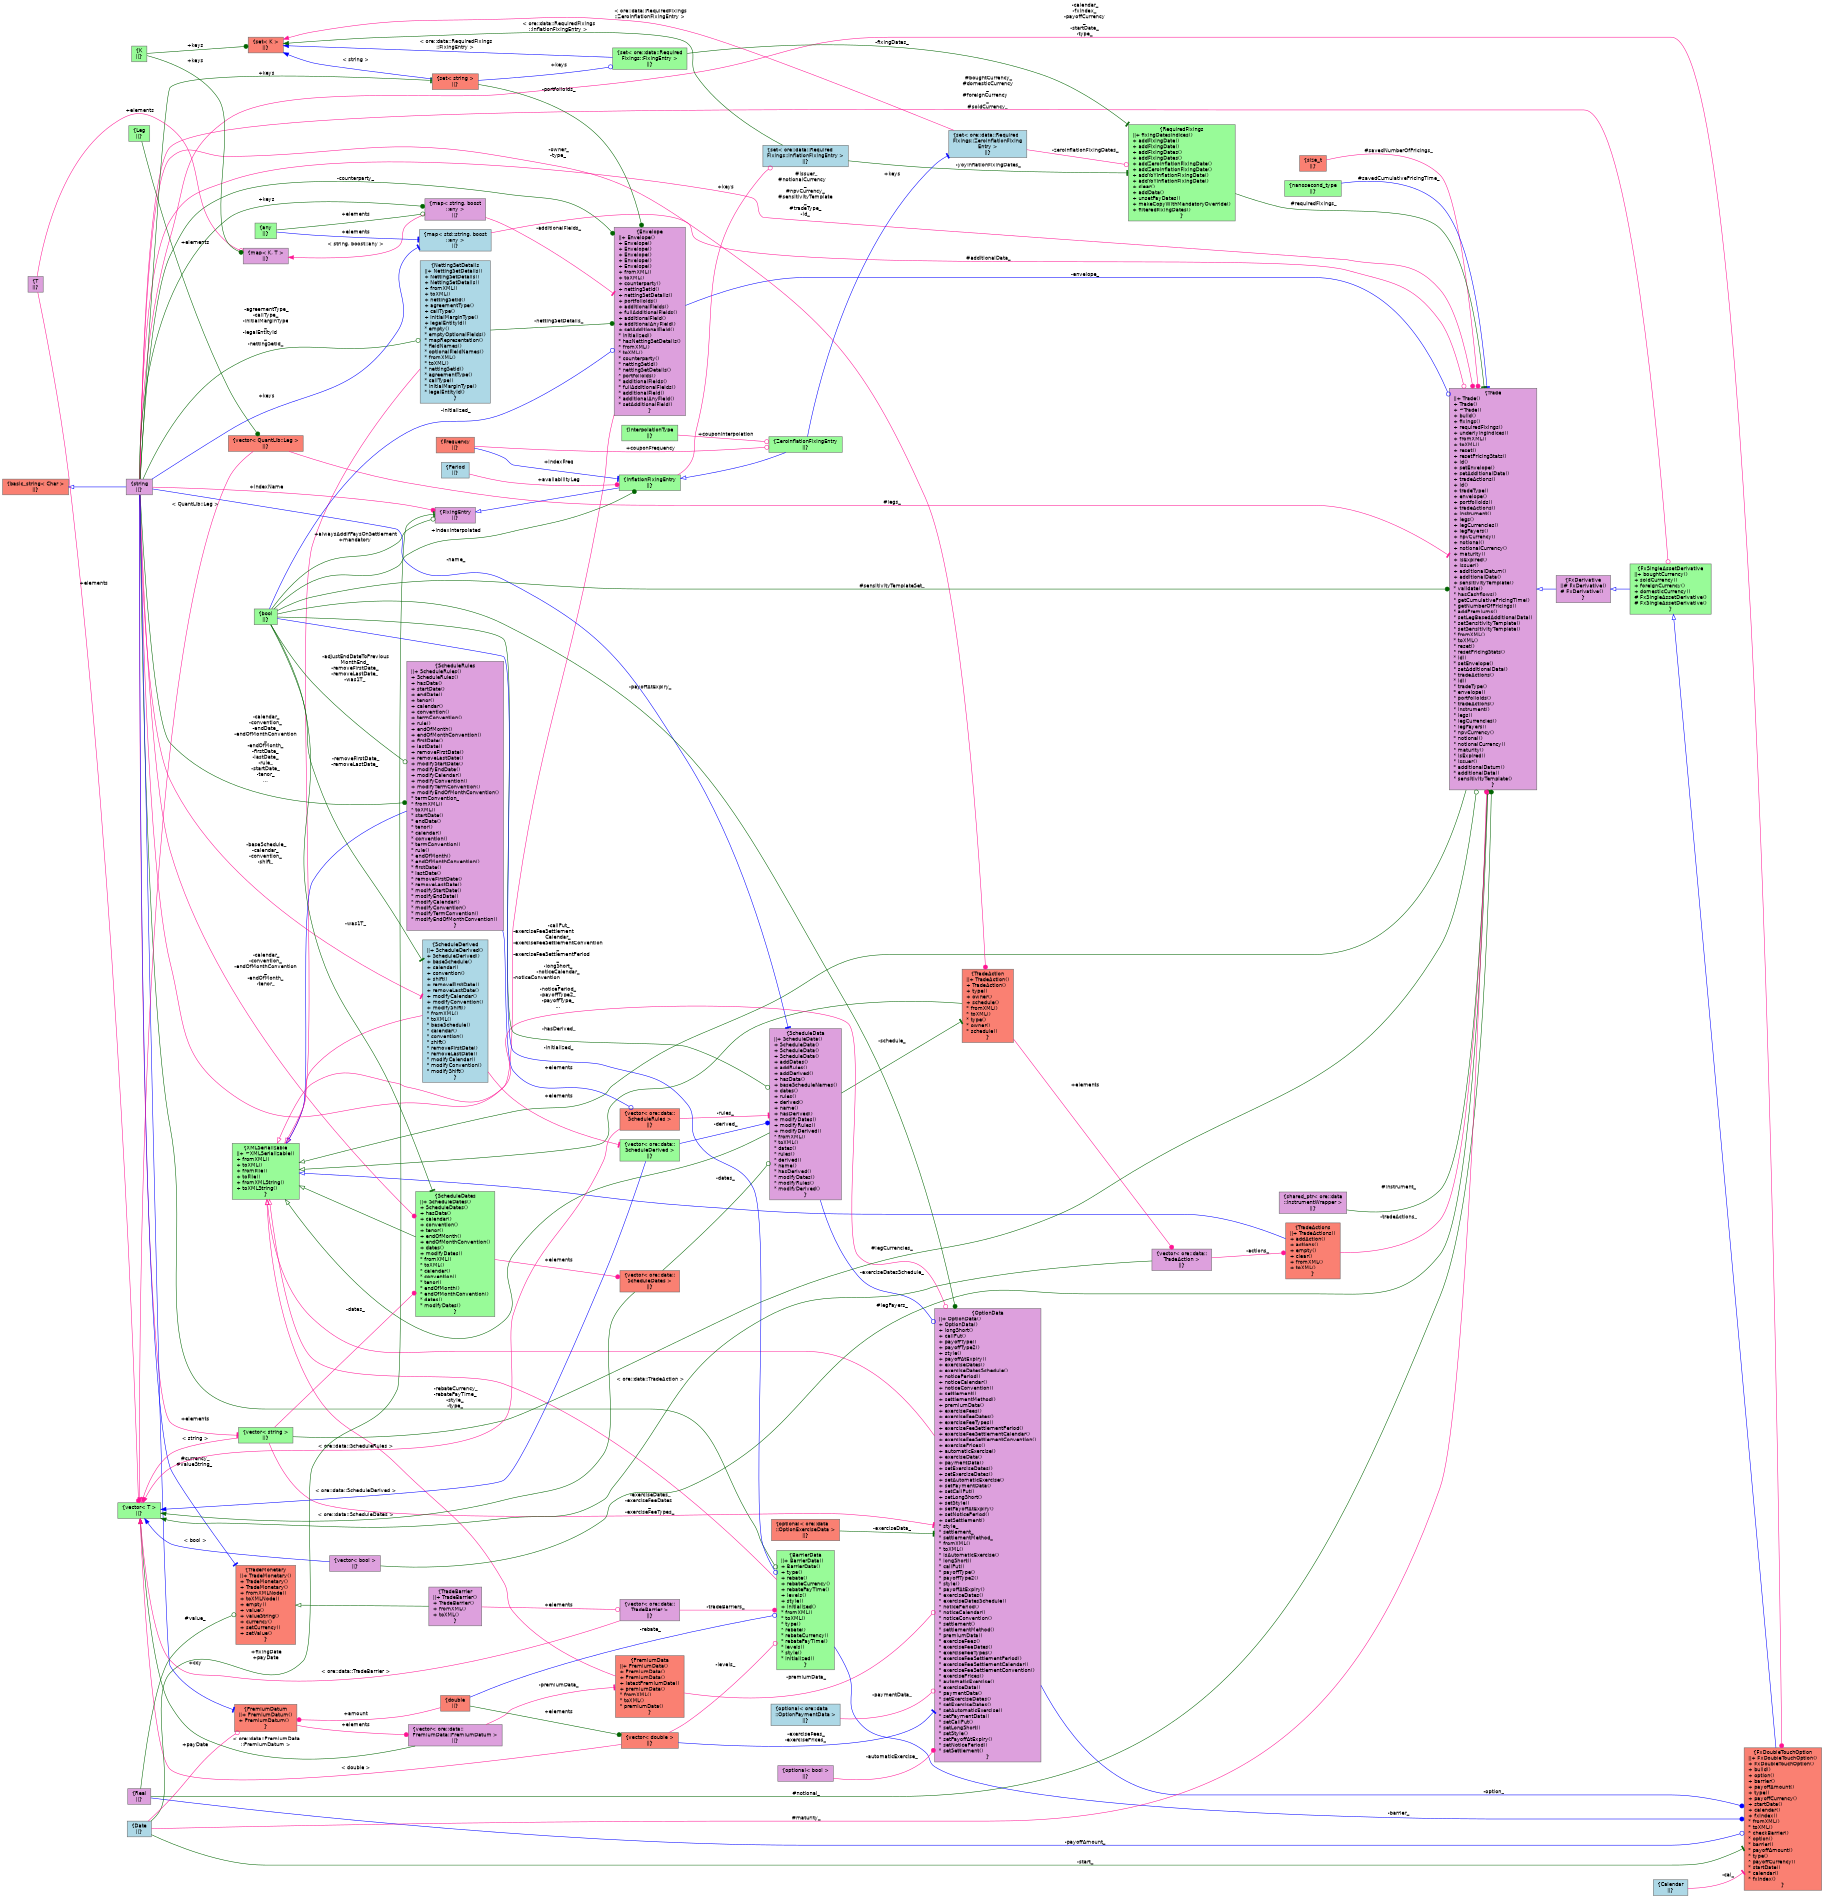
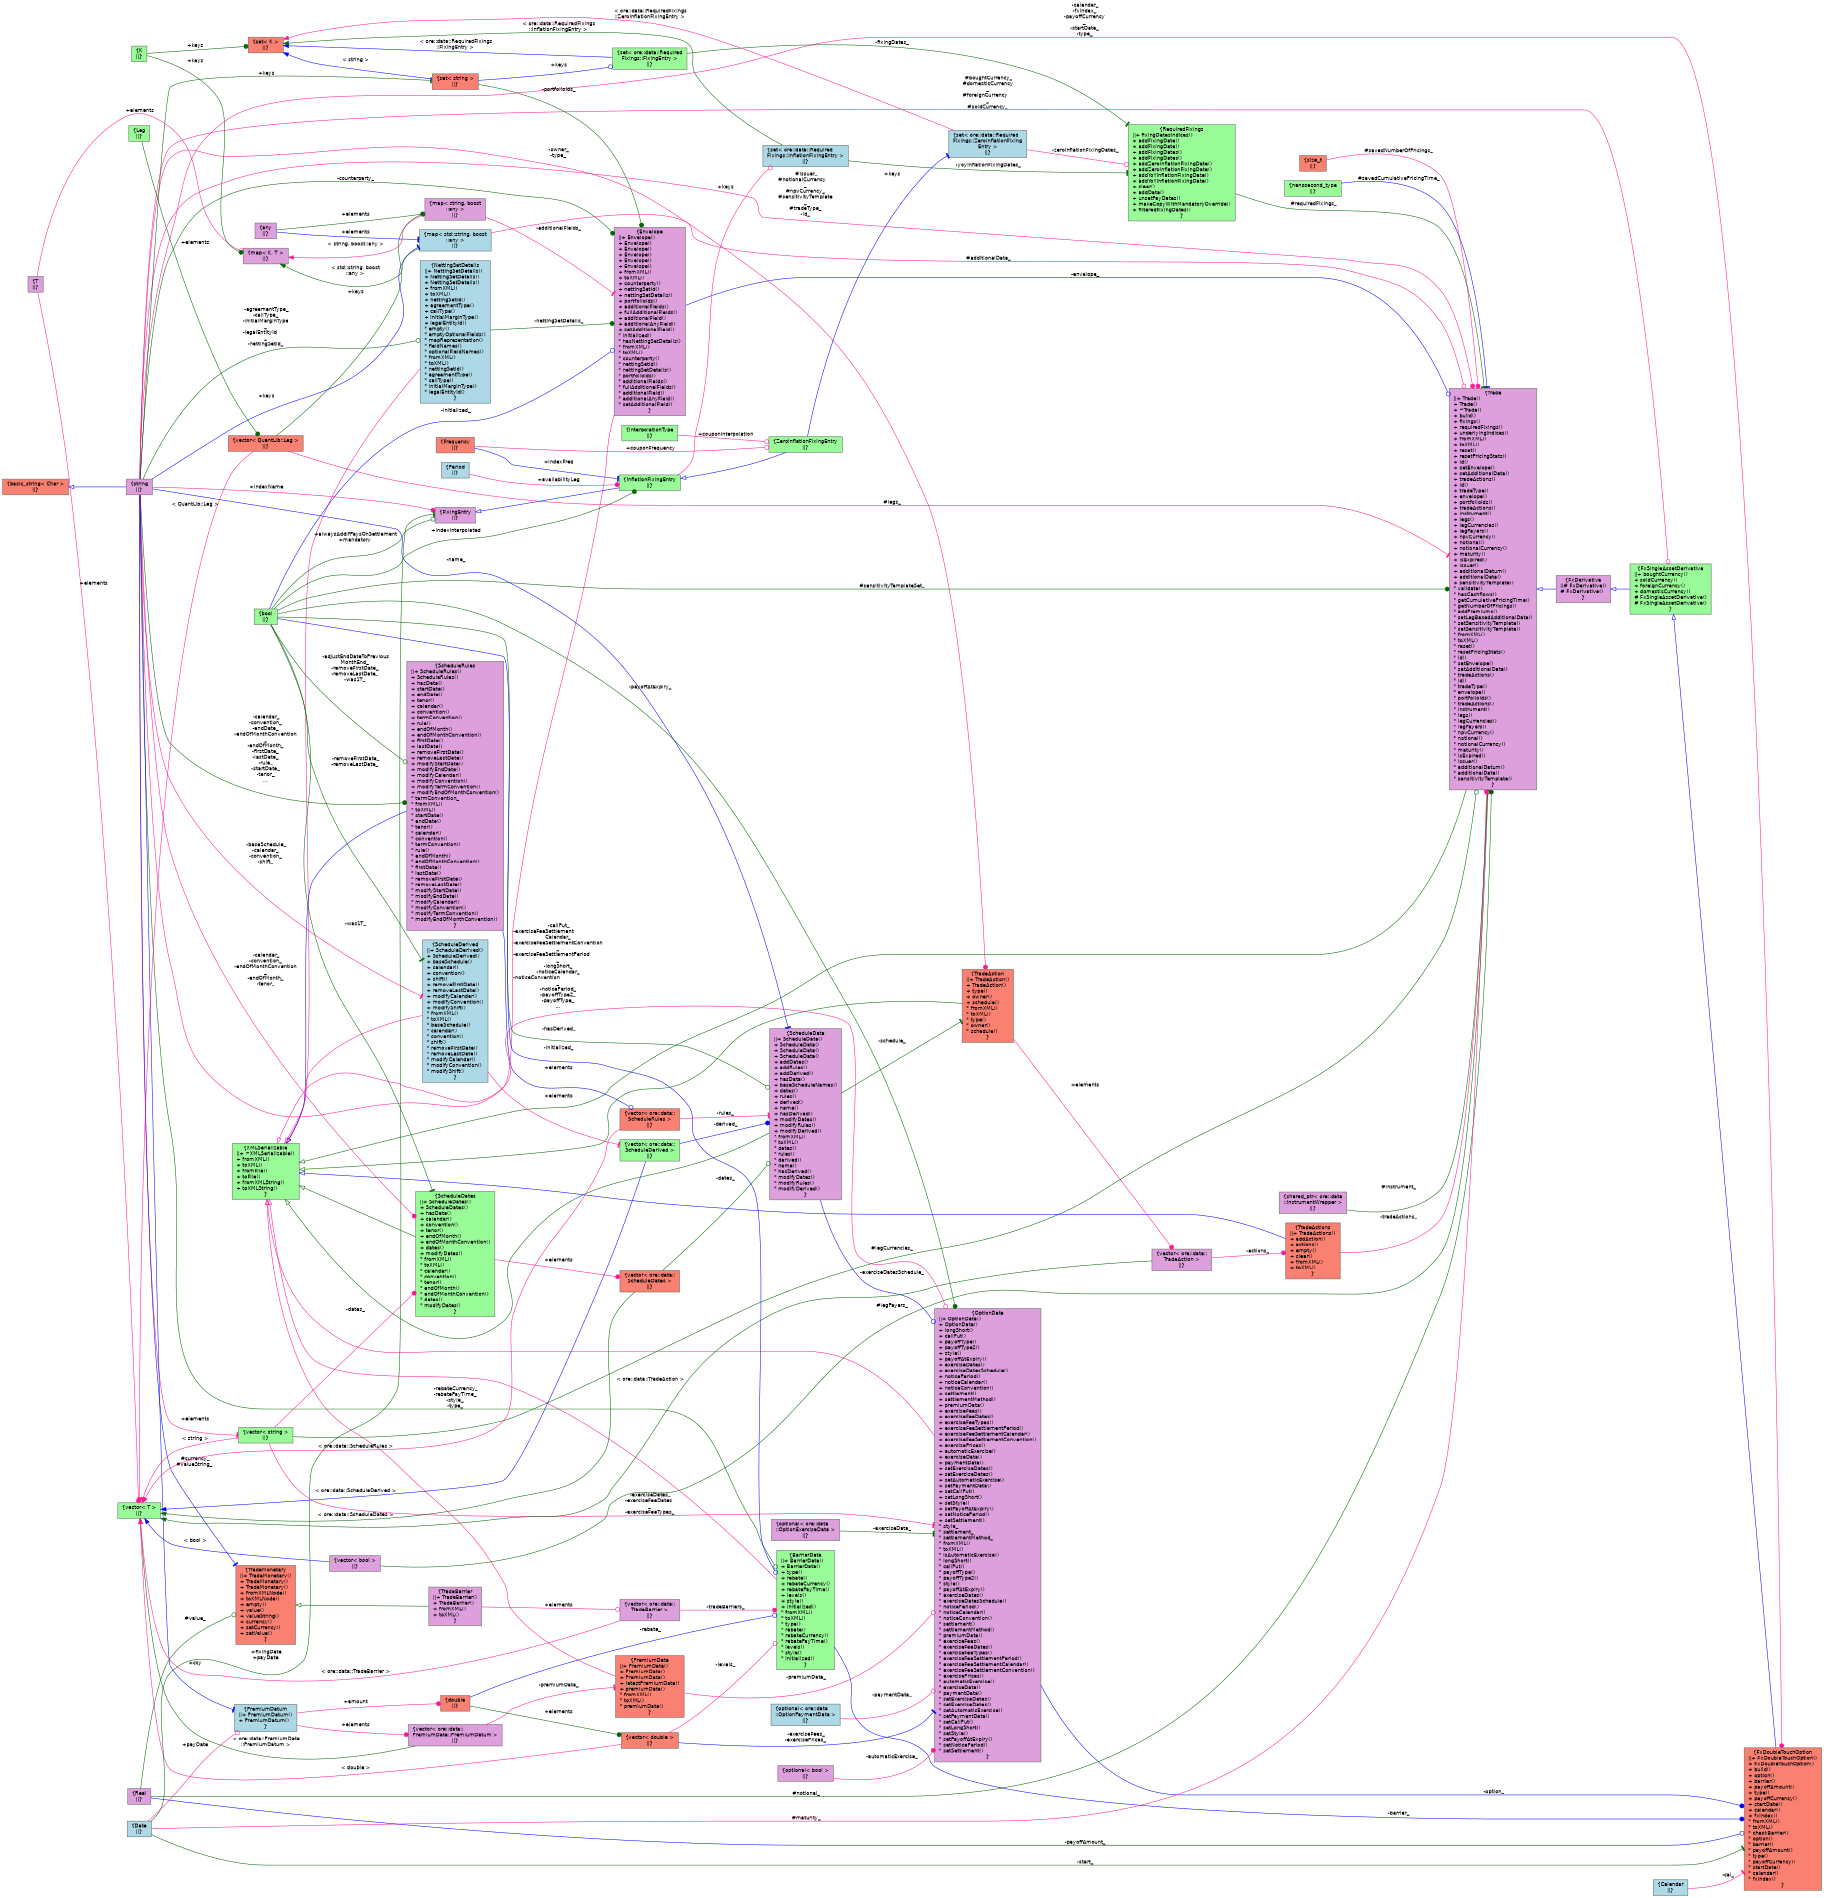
(266, 231) -> (266, 231)
(198, 251) -> (373, 336)
none -> (359, 286)
(806, 1530) -> (806, 1530)
(266, 1718) -> (266, 1718)
(371, 1719) -> (367, 1707)
